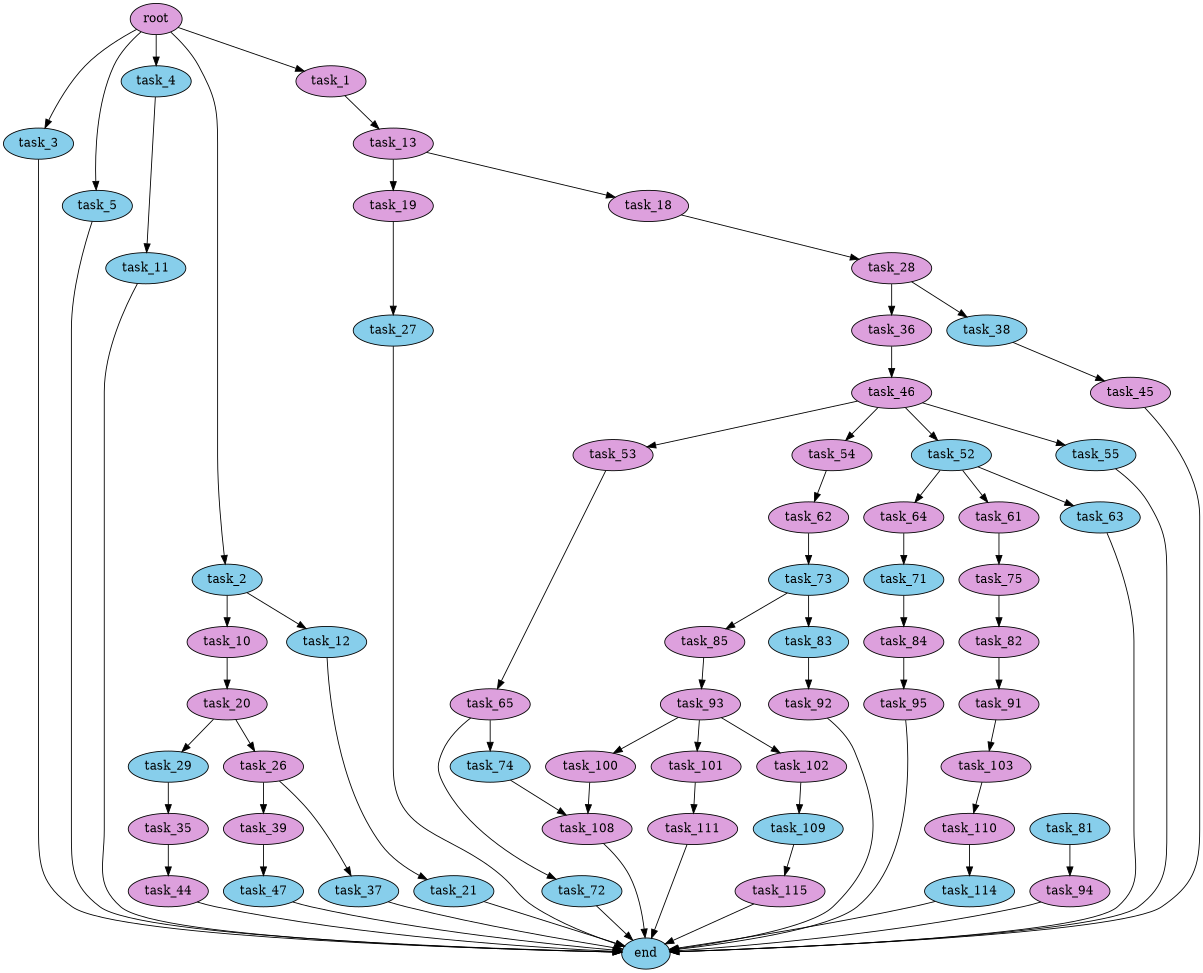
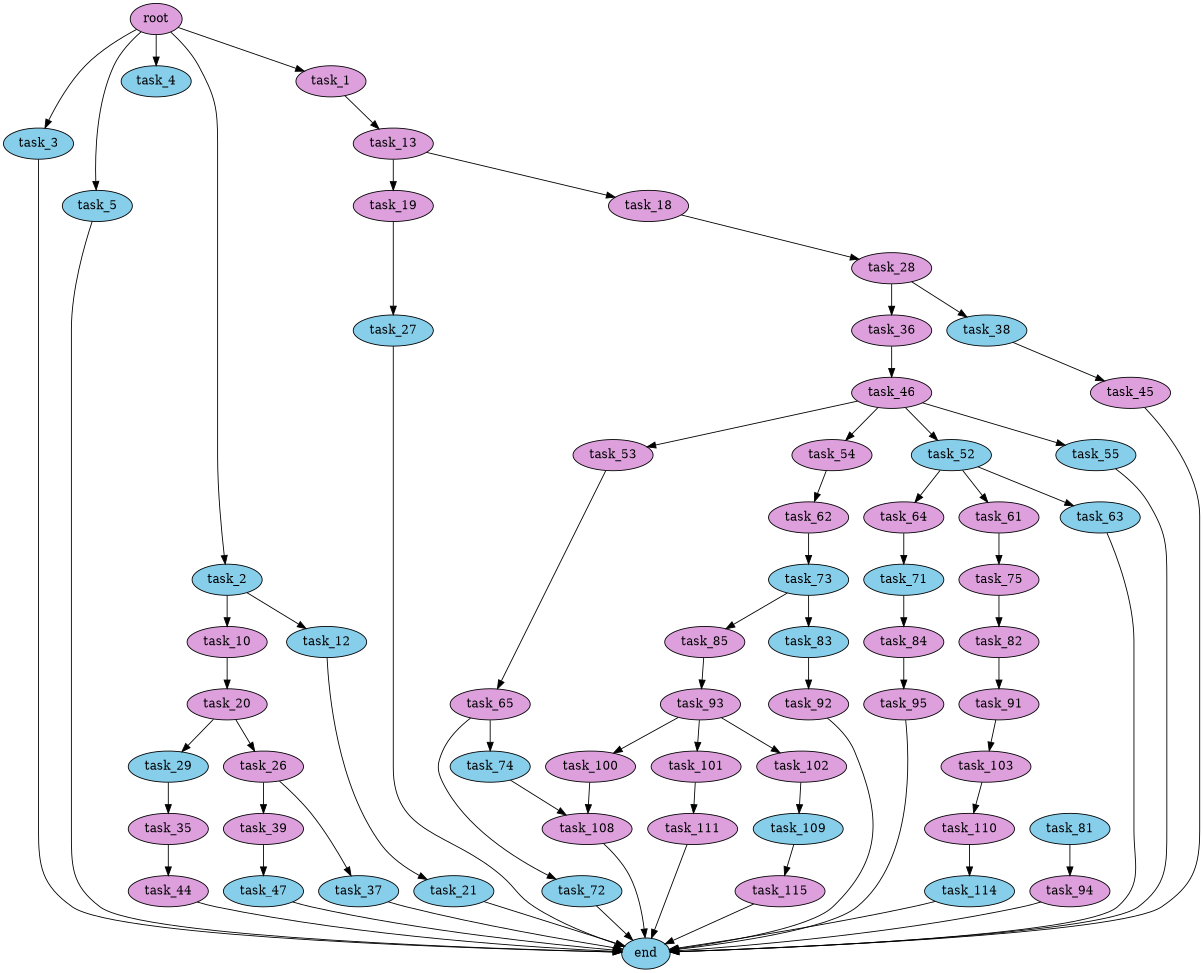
(146, 268) -> none
